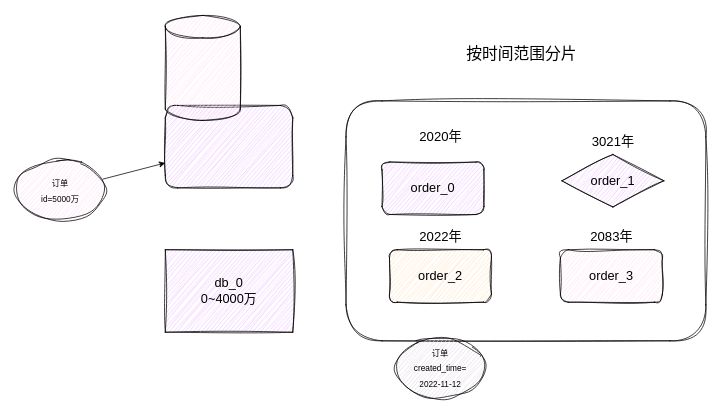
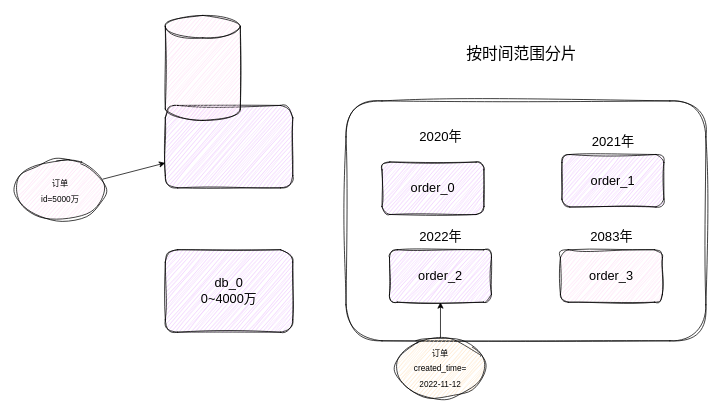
(614, 140) -> (614, 140)
(613, 181) -> (613, 181)
(441, 276) -> (441, 276)
(229, 291) -> (229, 291)
none -> (441, 322)
(441, 368) -> (441, 368)
